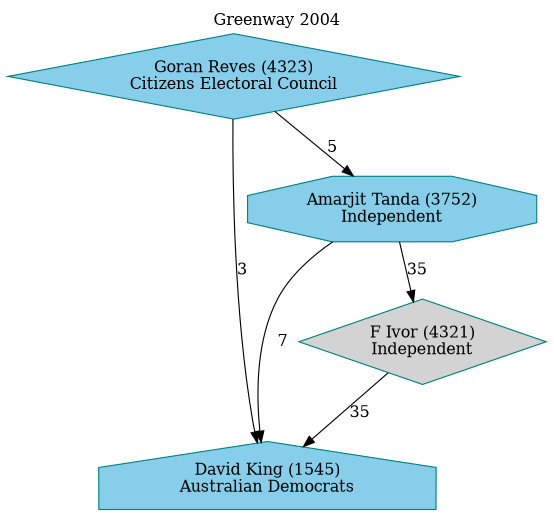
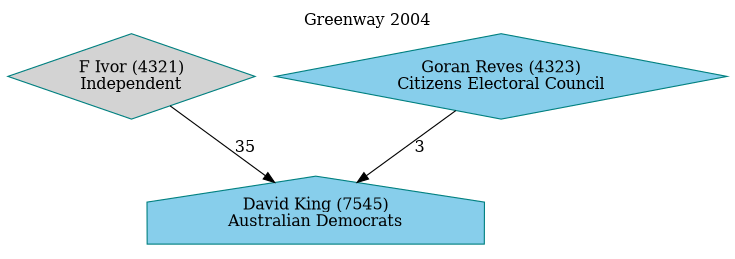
(392, 209) -> none
(267, 479) -> (316, 214)
